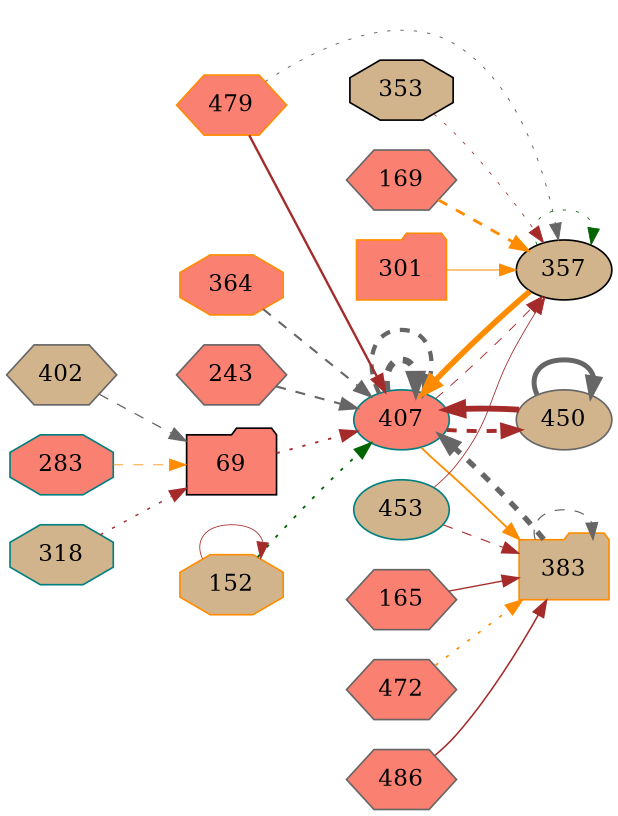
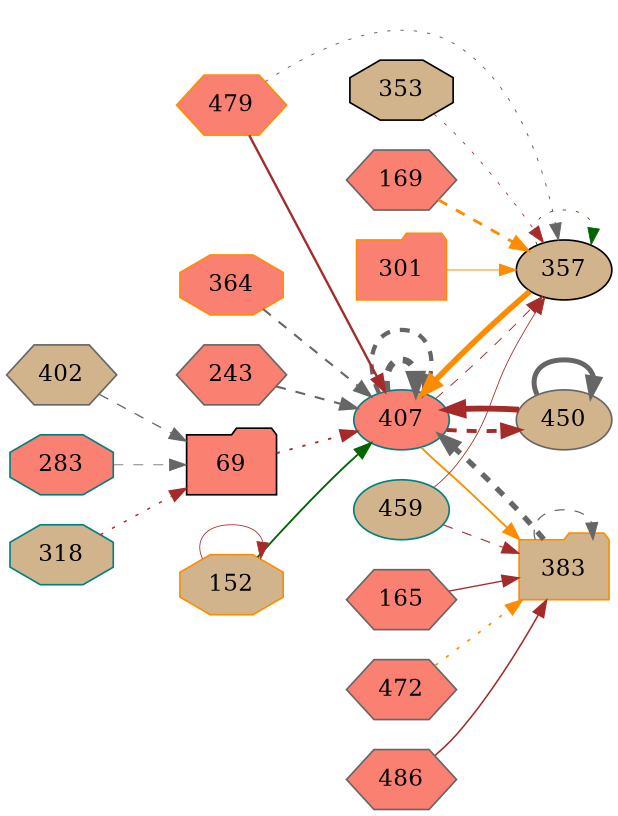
(141, 465) -> (141, 465)
(307, 505) -> (307, 505)
(402, 510) -> (402, 510)
